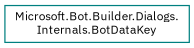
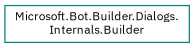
(97, 24) -> (97, 24)
